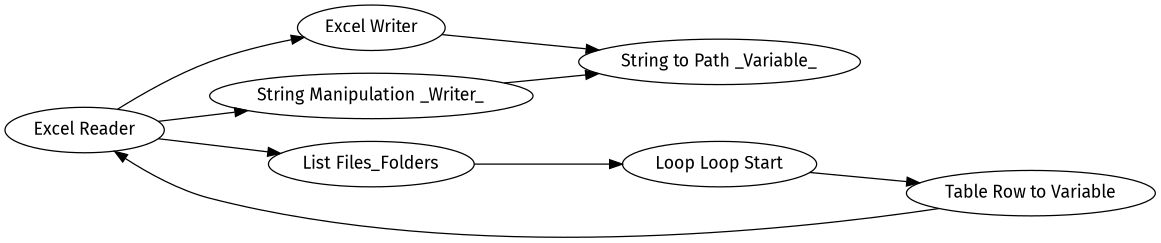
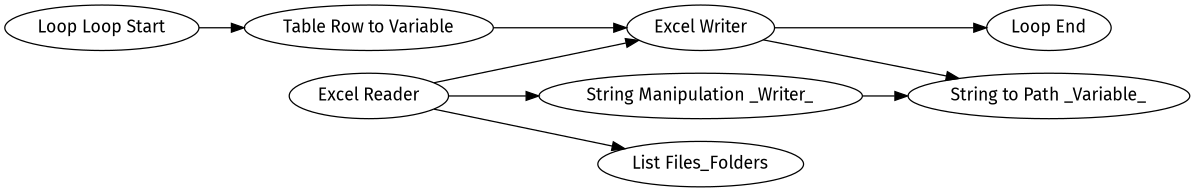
none -> (1049, 28)
(542, 164) -> none
(527, 237) -> (554, 28)
